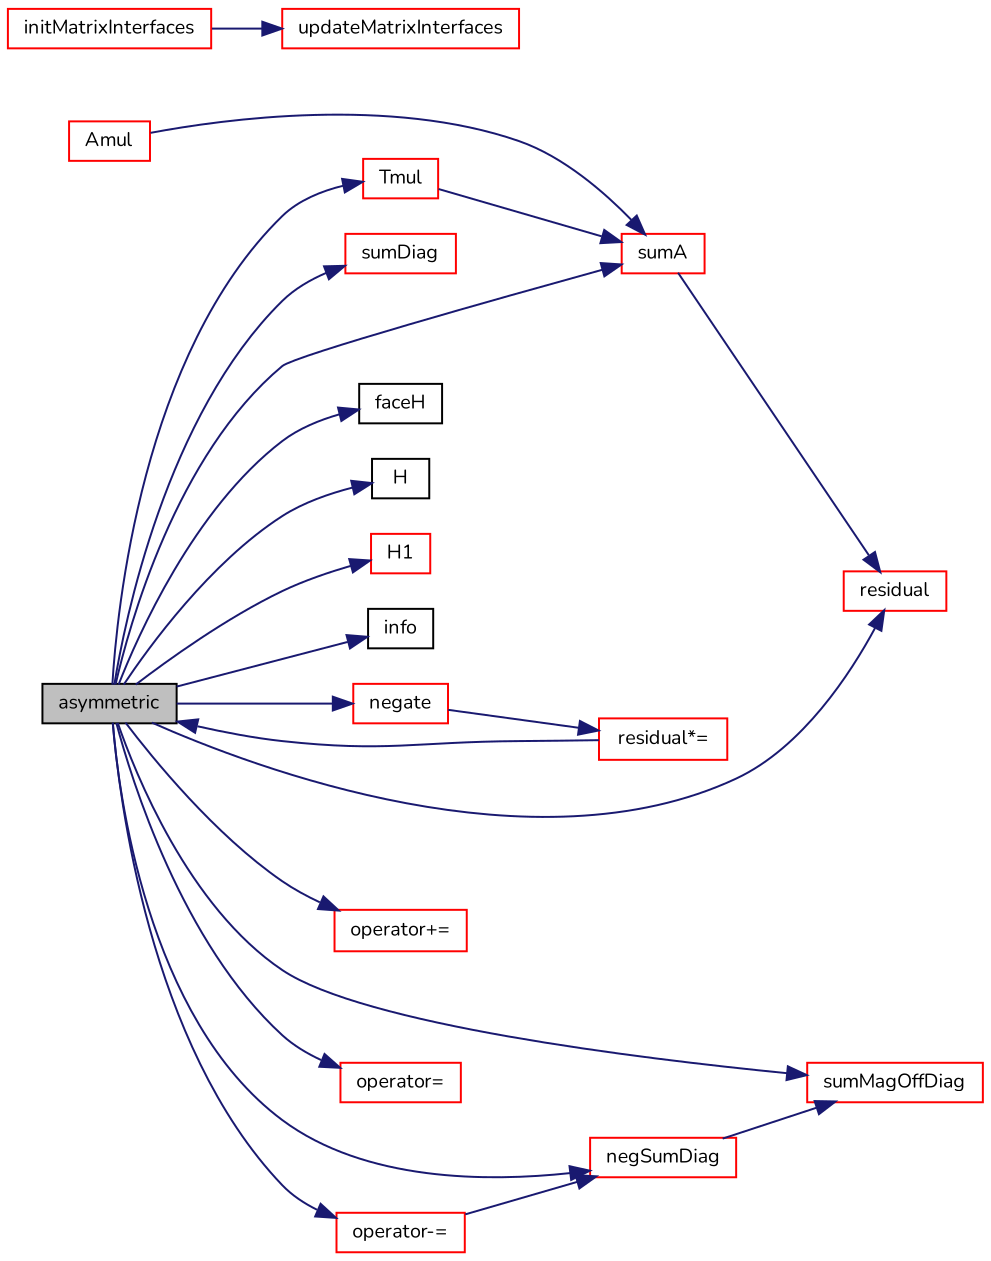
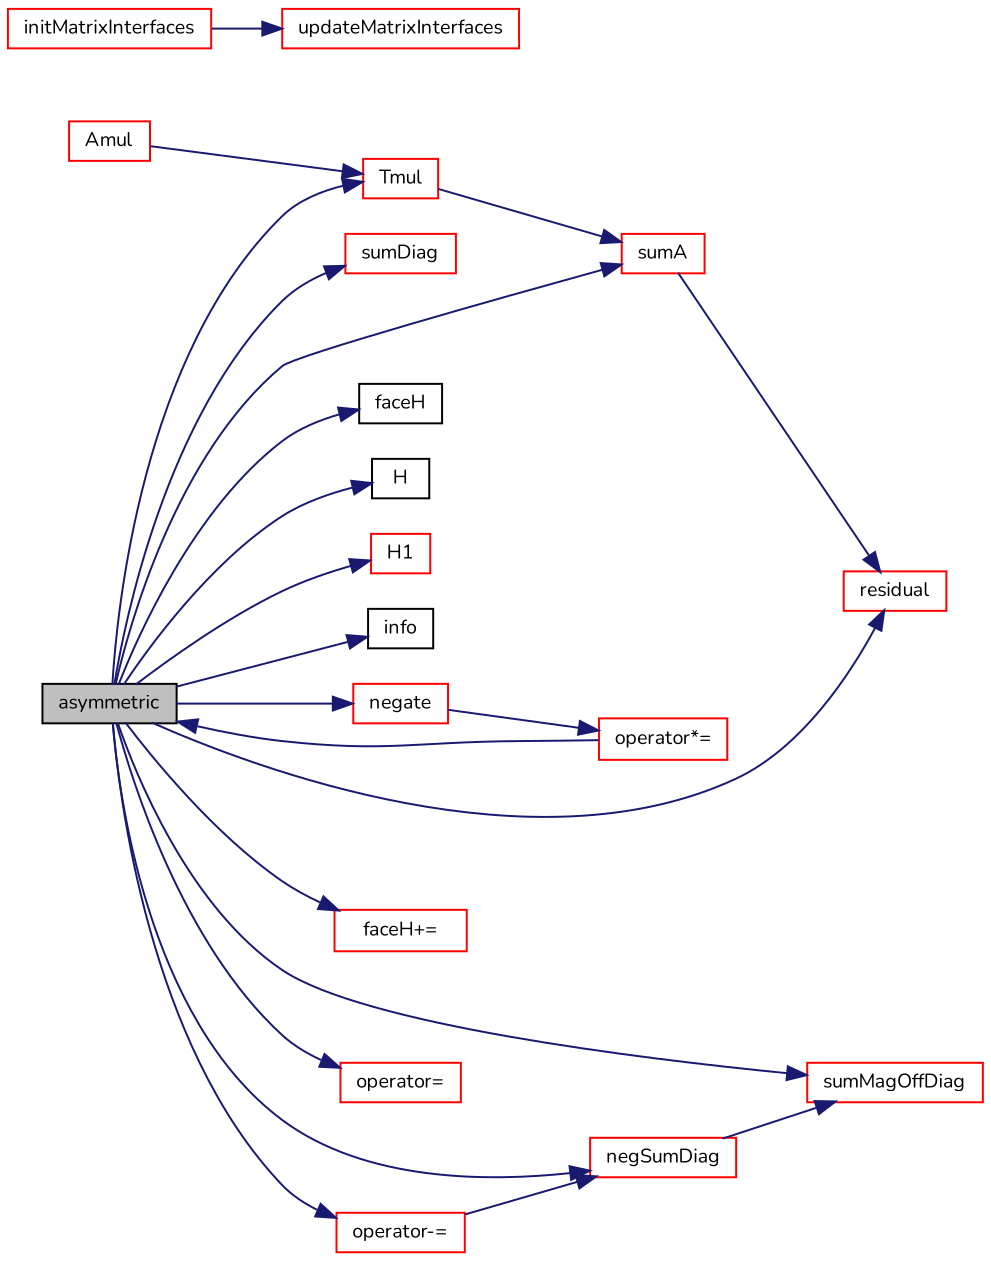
(405, 118) -> (246, 159)
(663, 739) -> (663, 739)
(401, 931) -> (401, 931)
